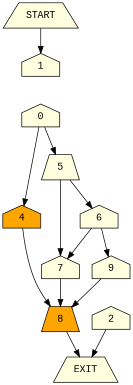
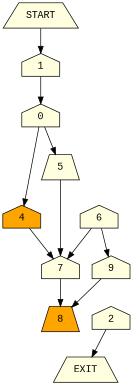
none -> (41, 87)
(79, 191) -> none
(30, 266) -> (39, 241)
(71, 341) -> none
